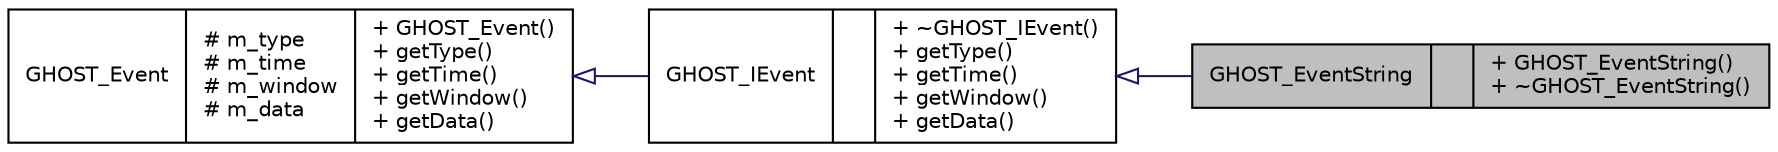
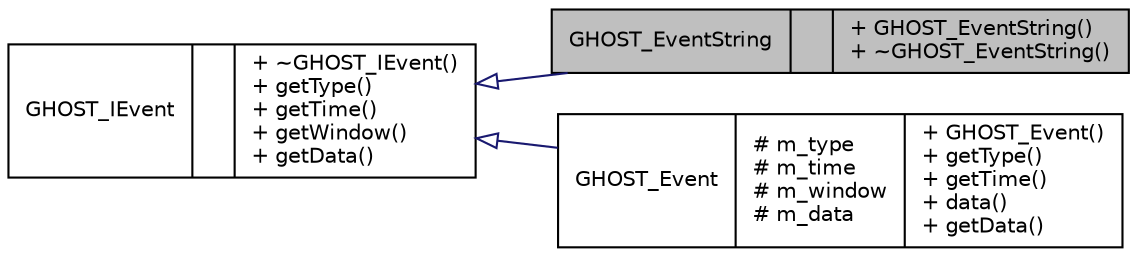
(622, 76) -> (528, 144)
(450, 98) -> (965, 203)
